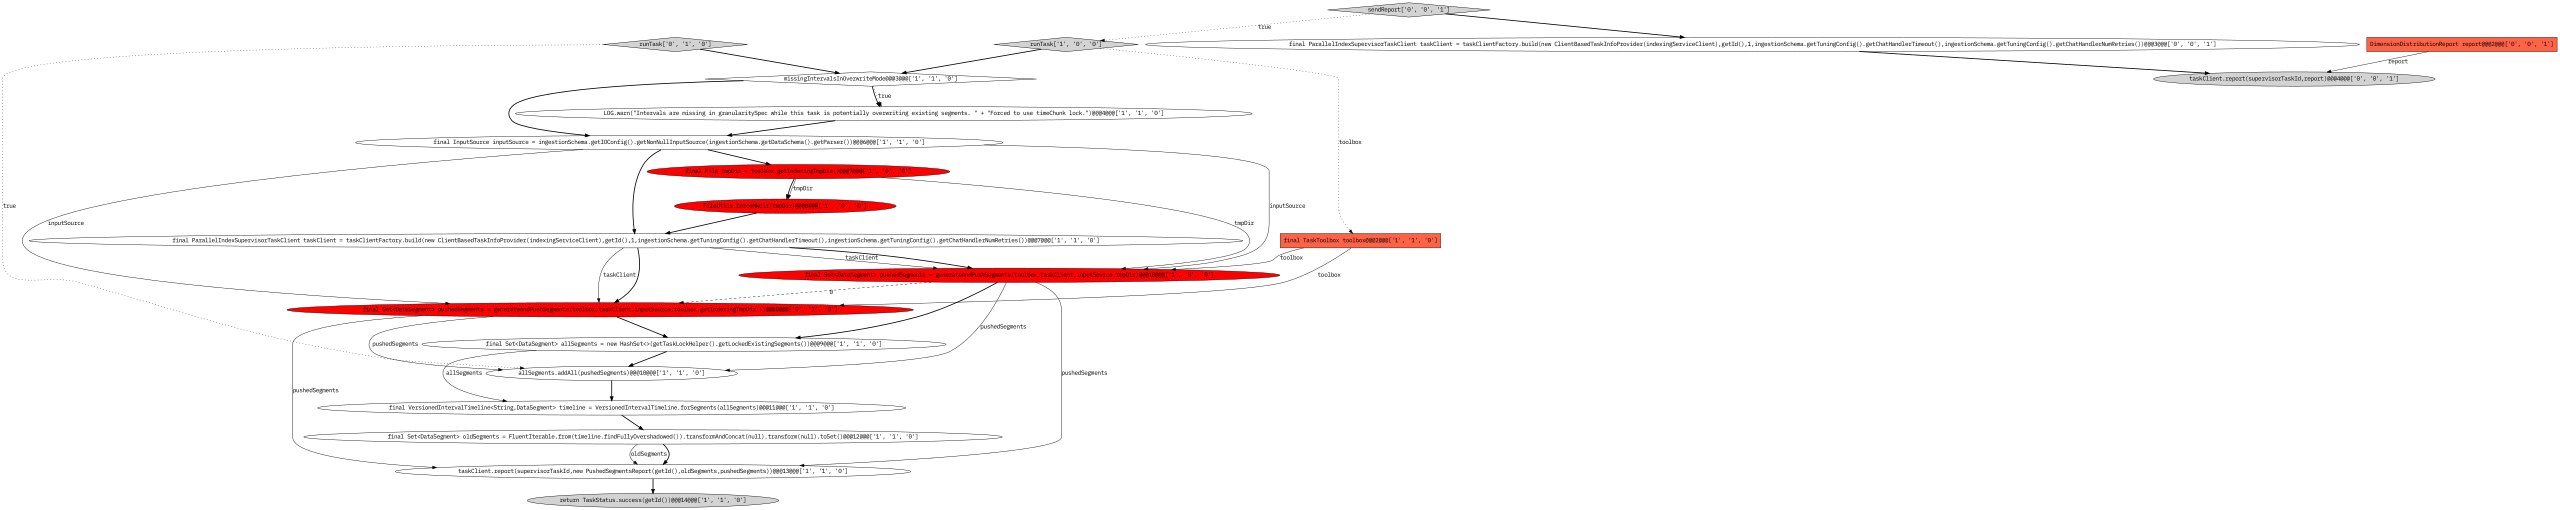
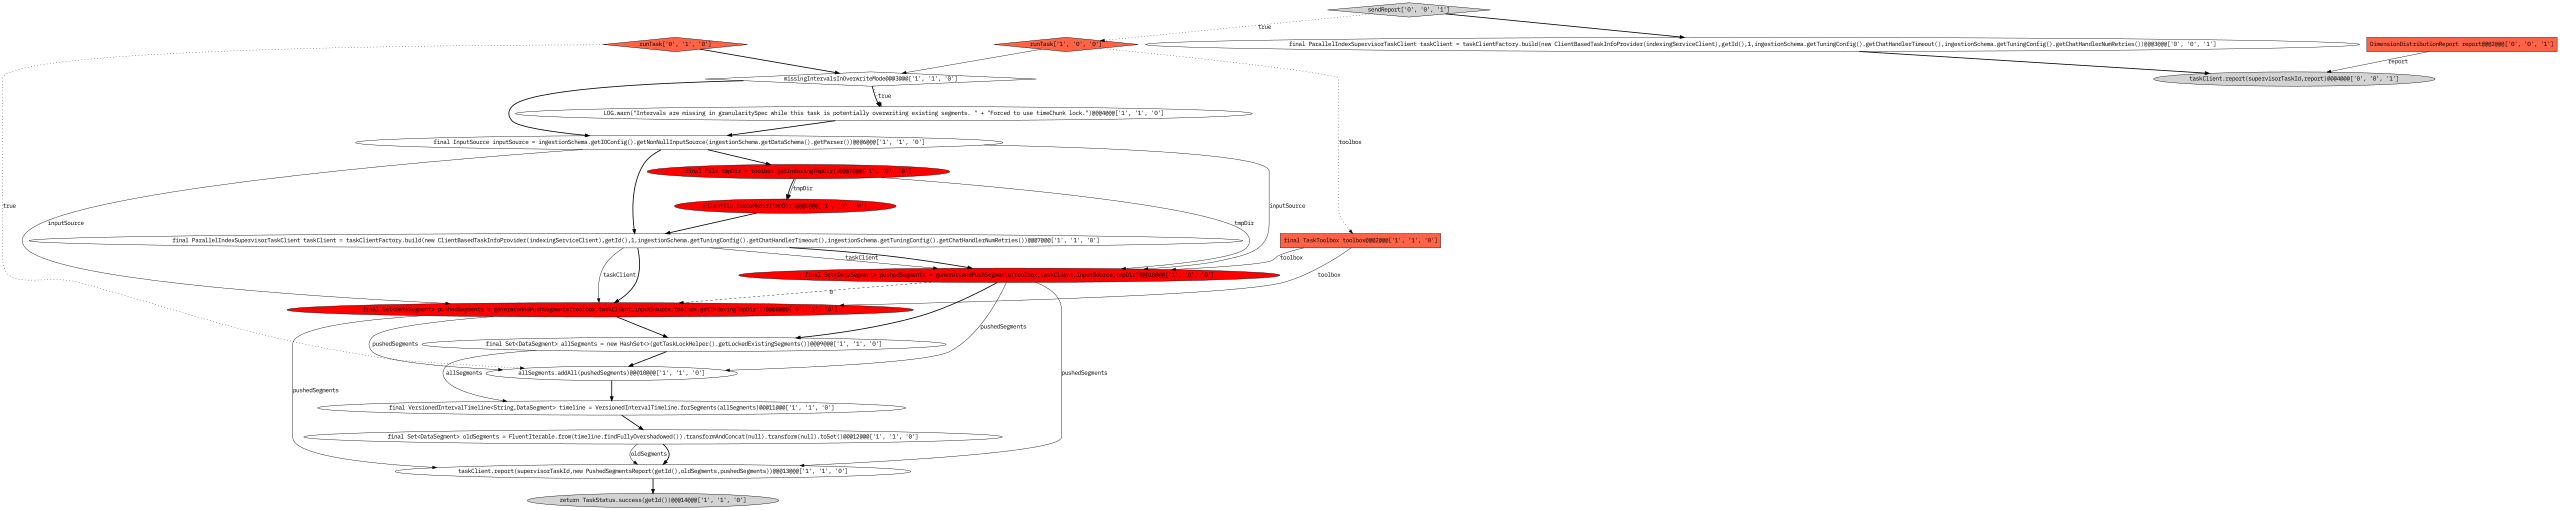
(675, 44) -> (675, 44)
(1066, 44) -> (1066, 44)
(974, 61) -> (974, 61)
